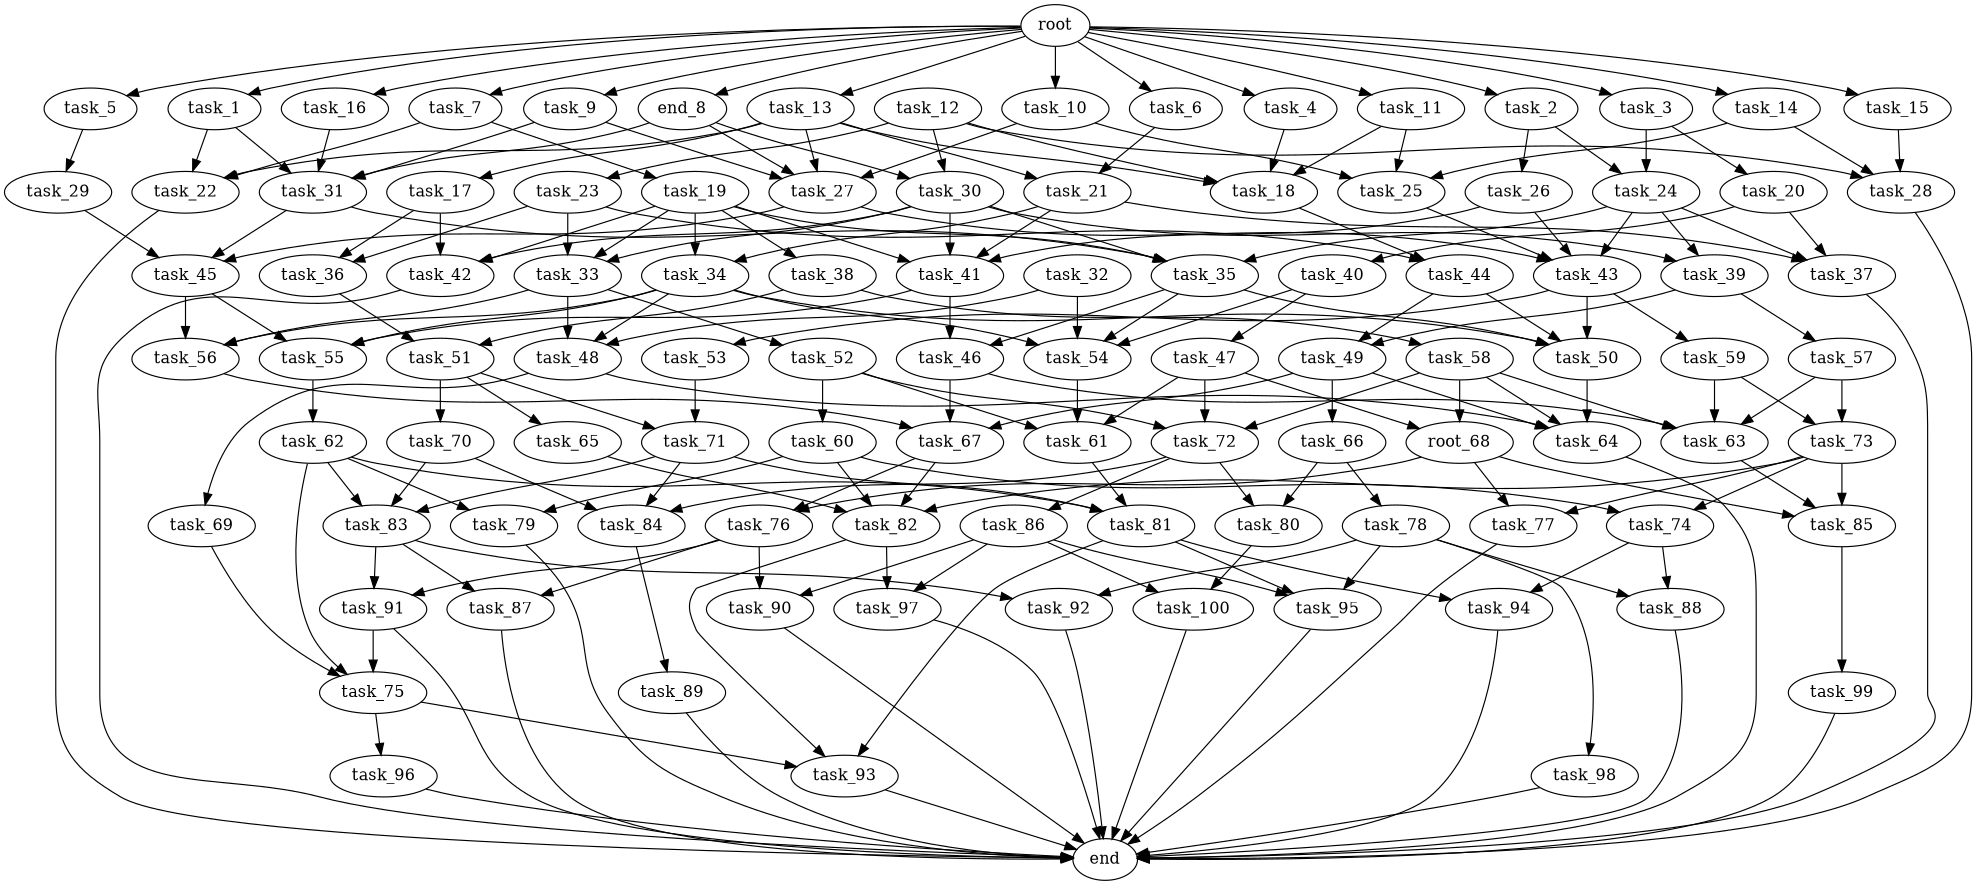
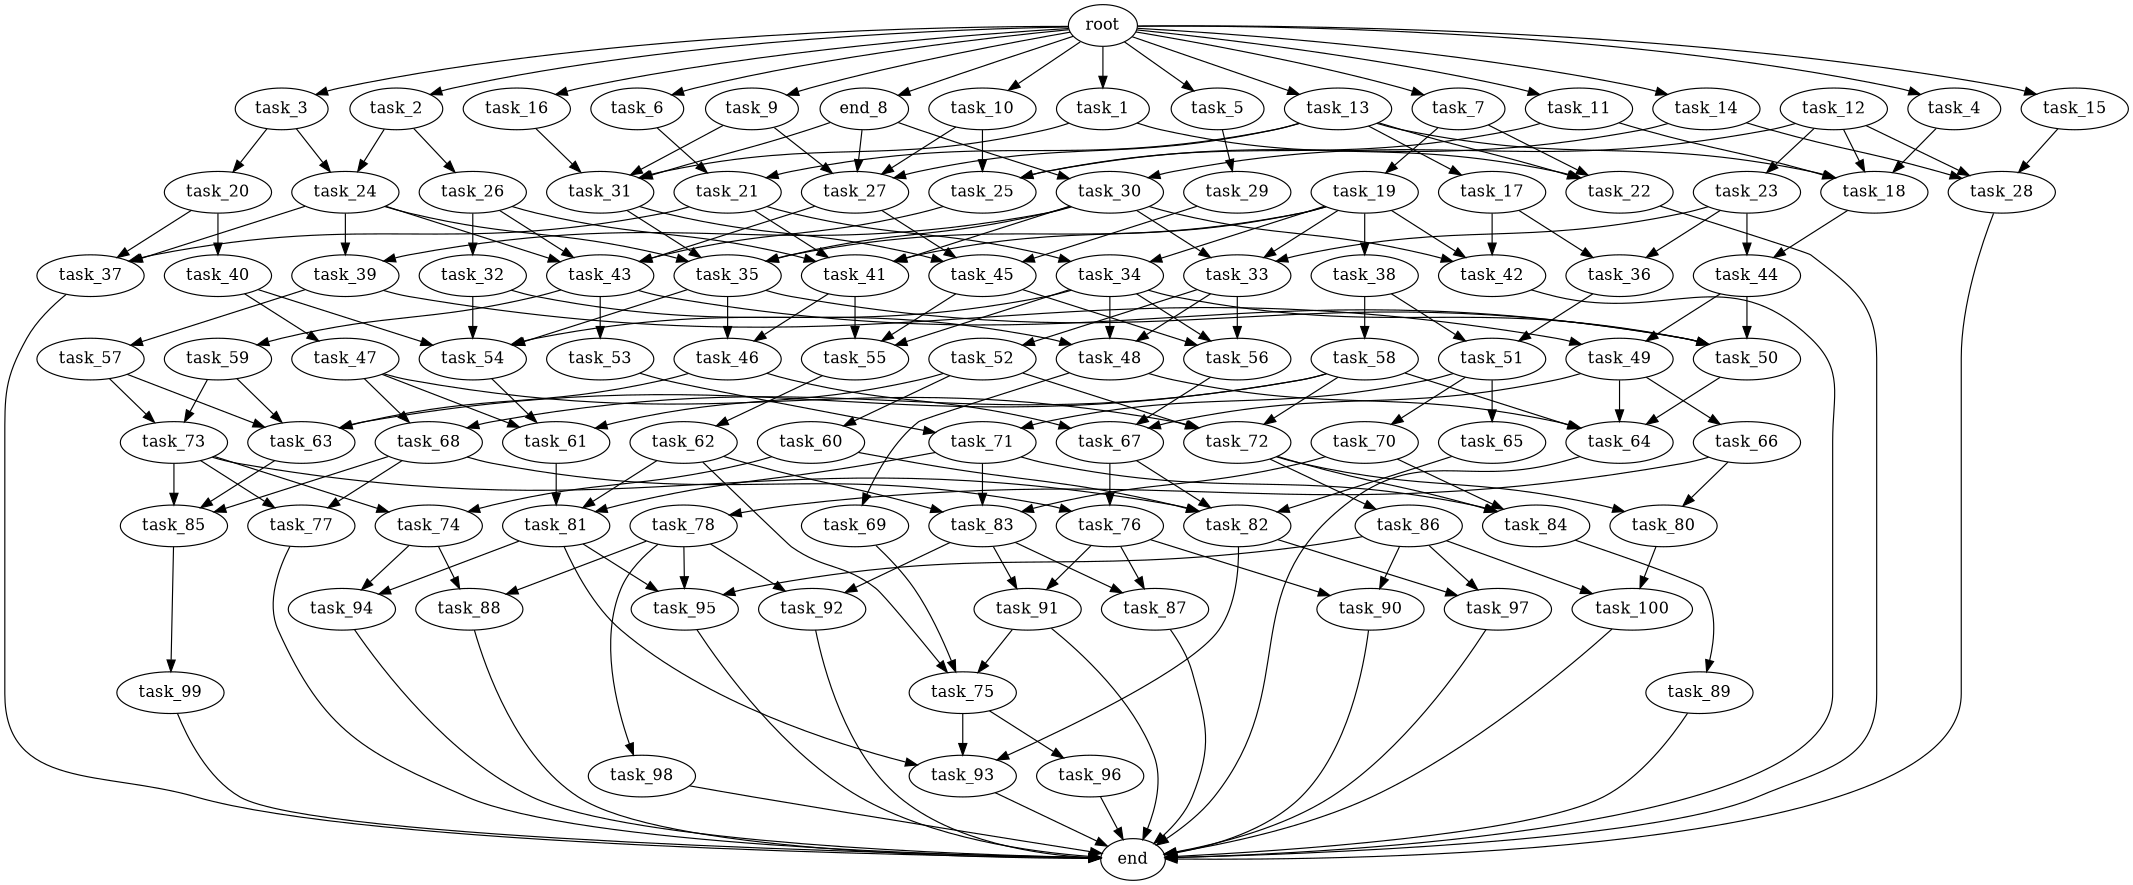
none -> (473, 228)
(1460, 442) -> (429, 442)
(504, 526) -> none
